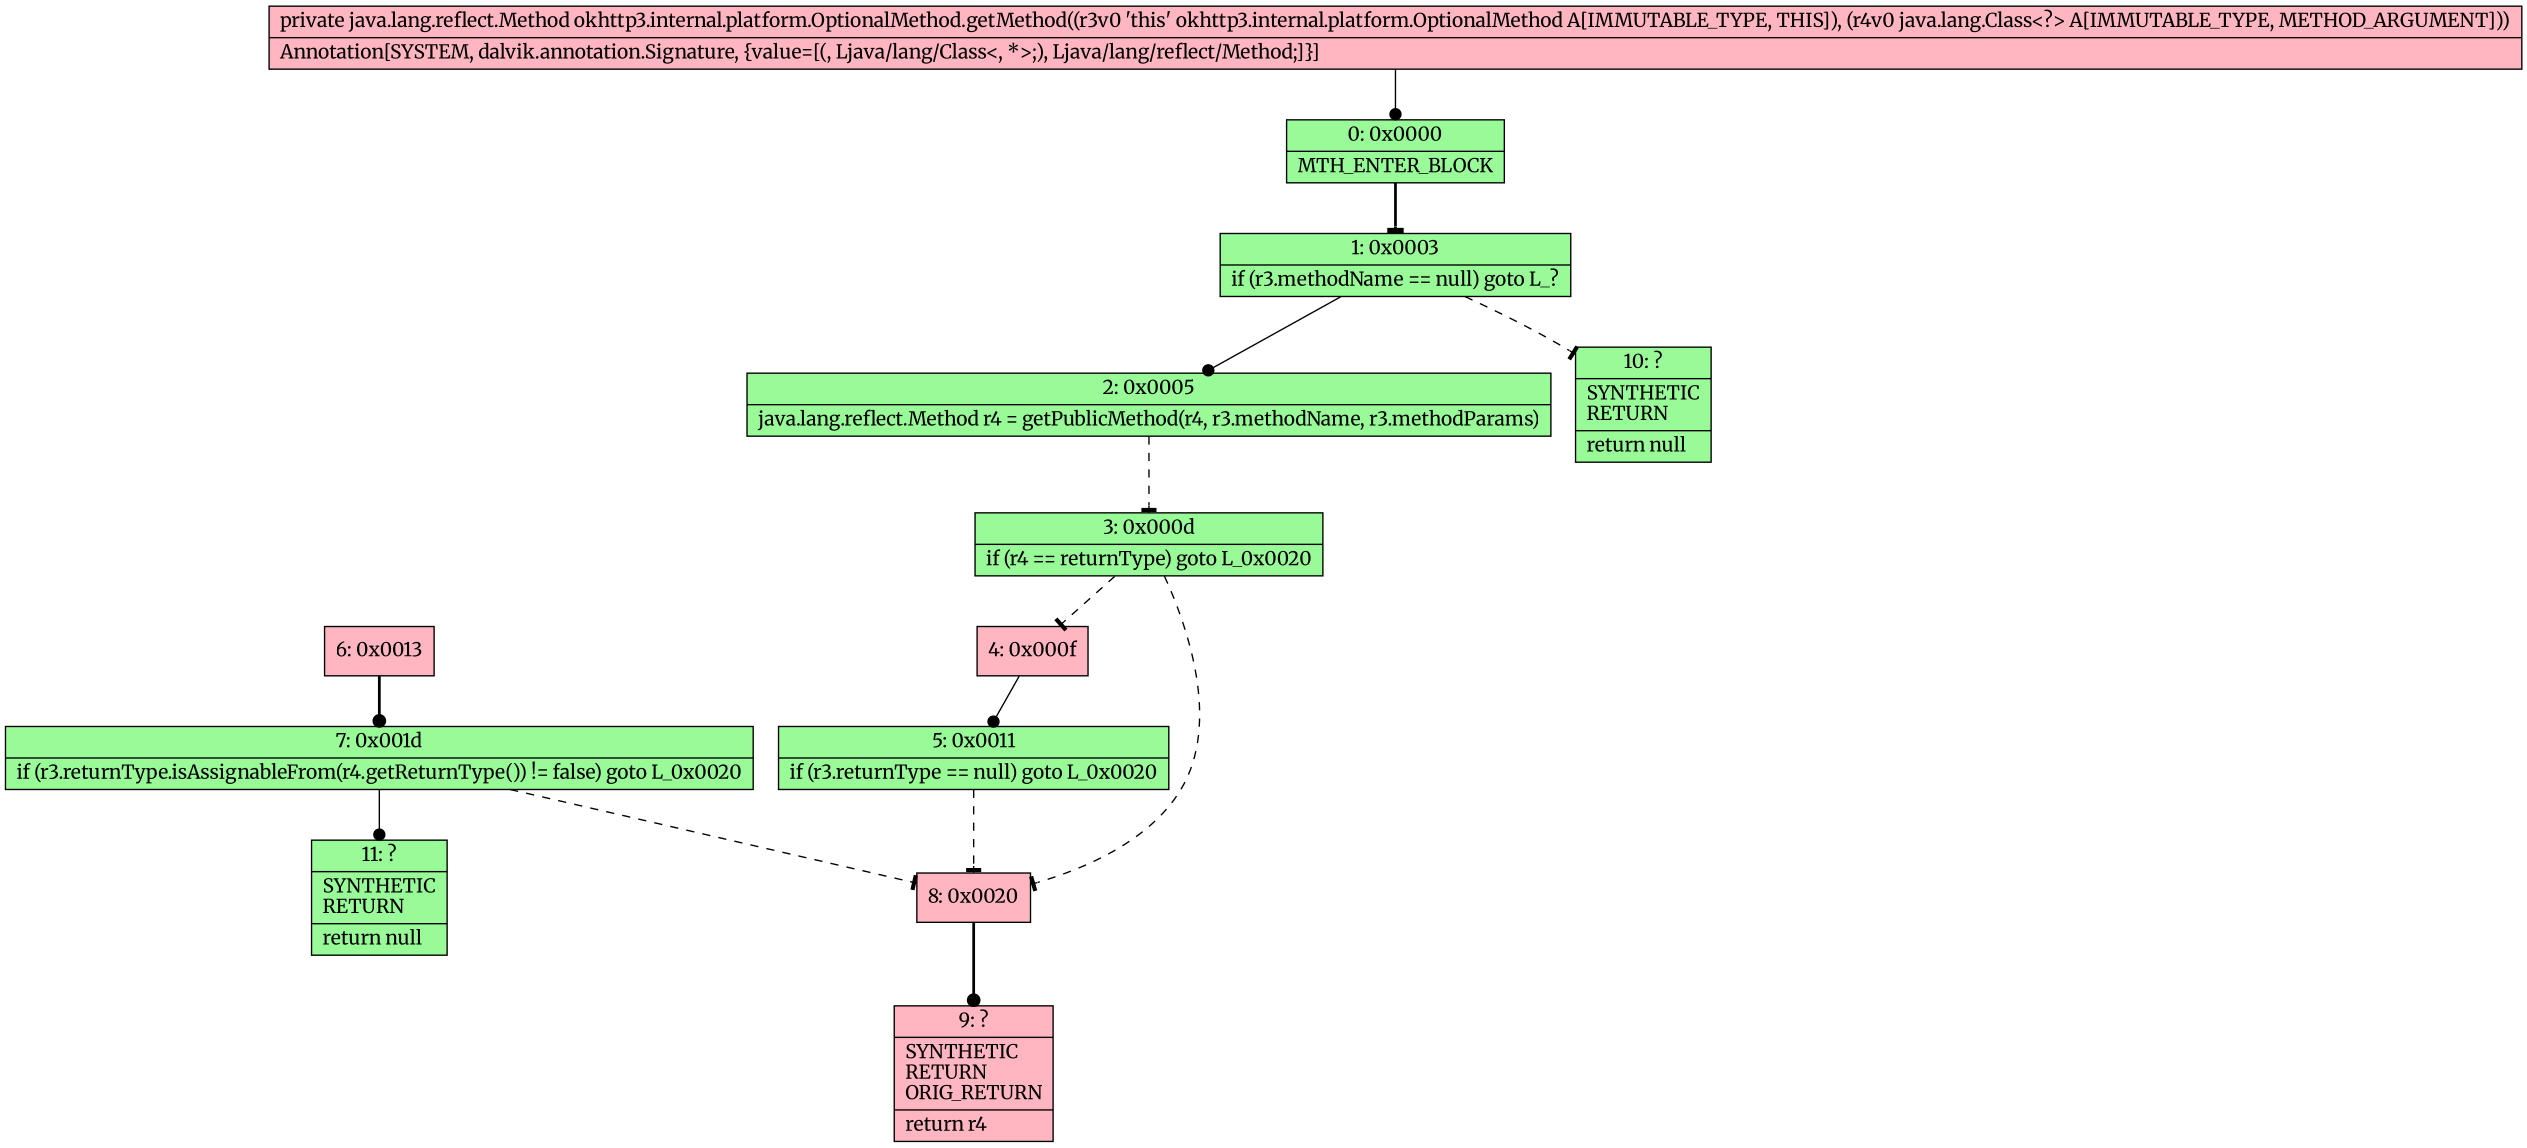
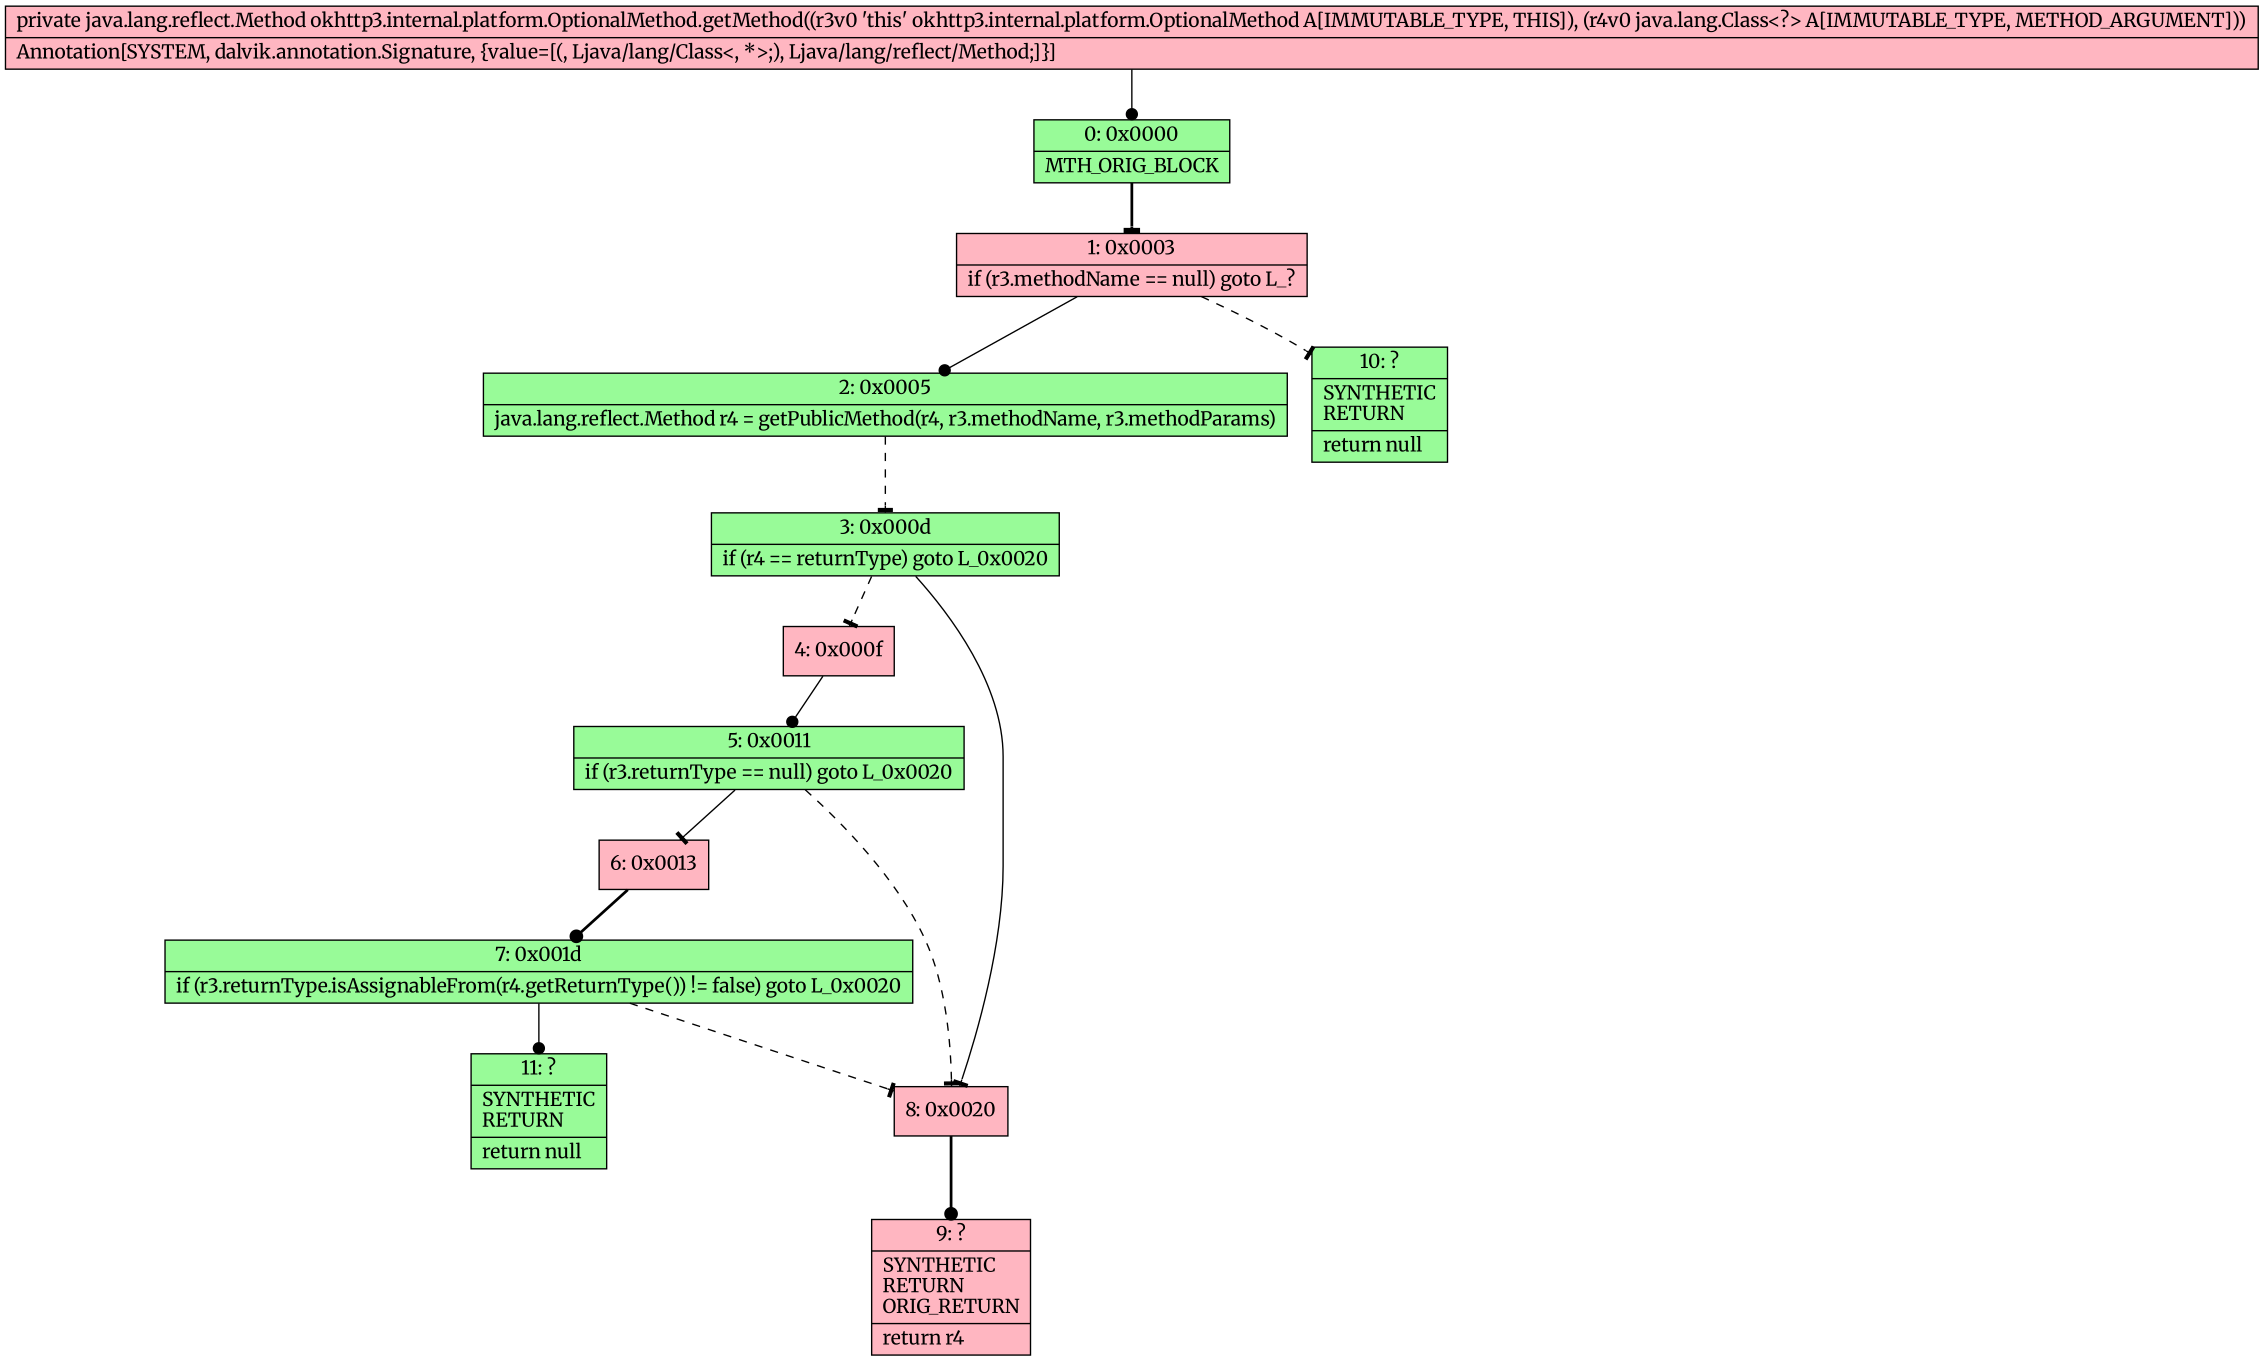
(1395, 166) -> (1132, 166)
(1395, 265) -> (1132, 265)
(1191, 768) -> (1003, 818)
none -> (710, 813)
